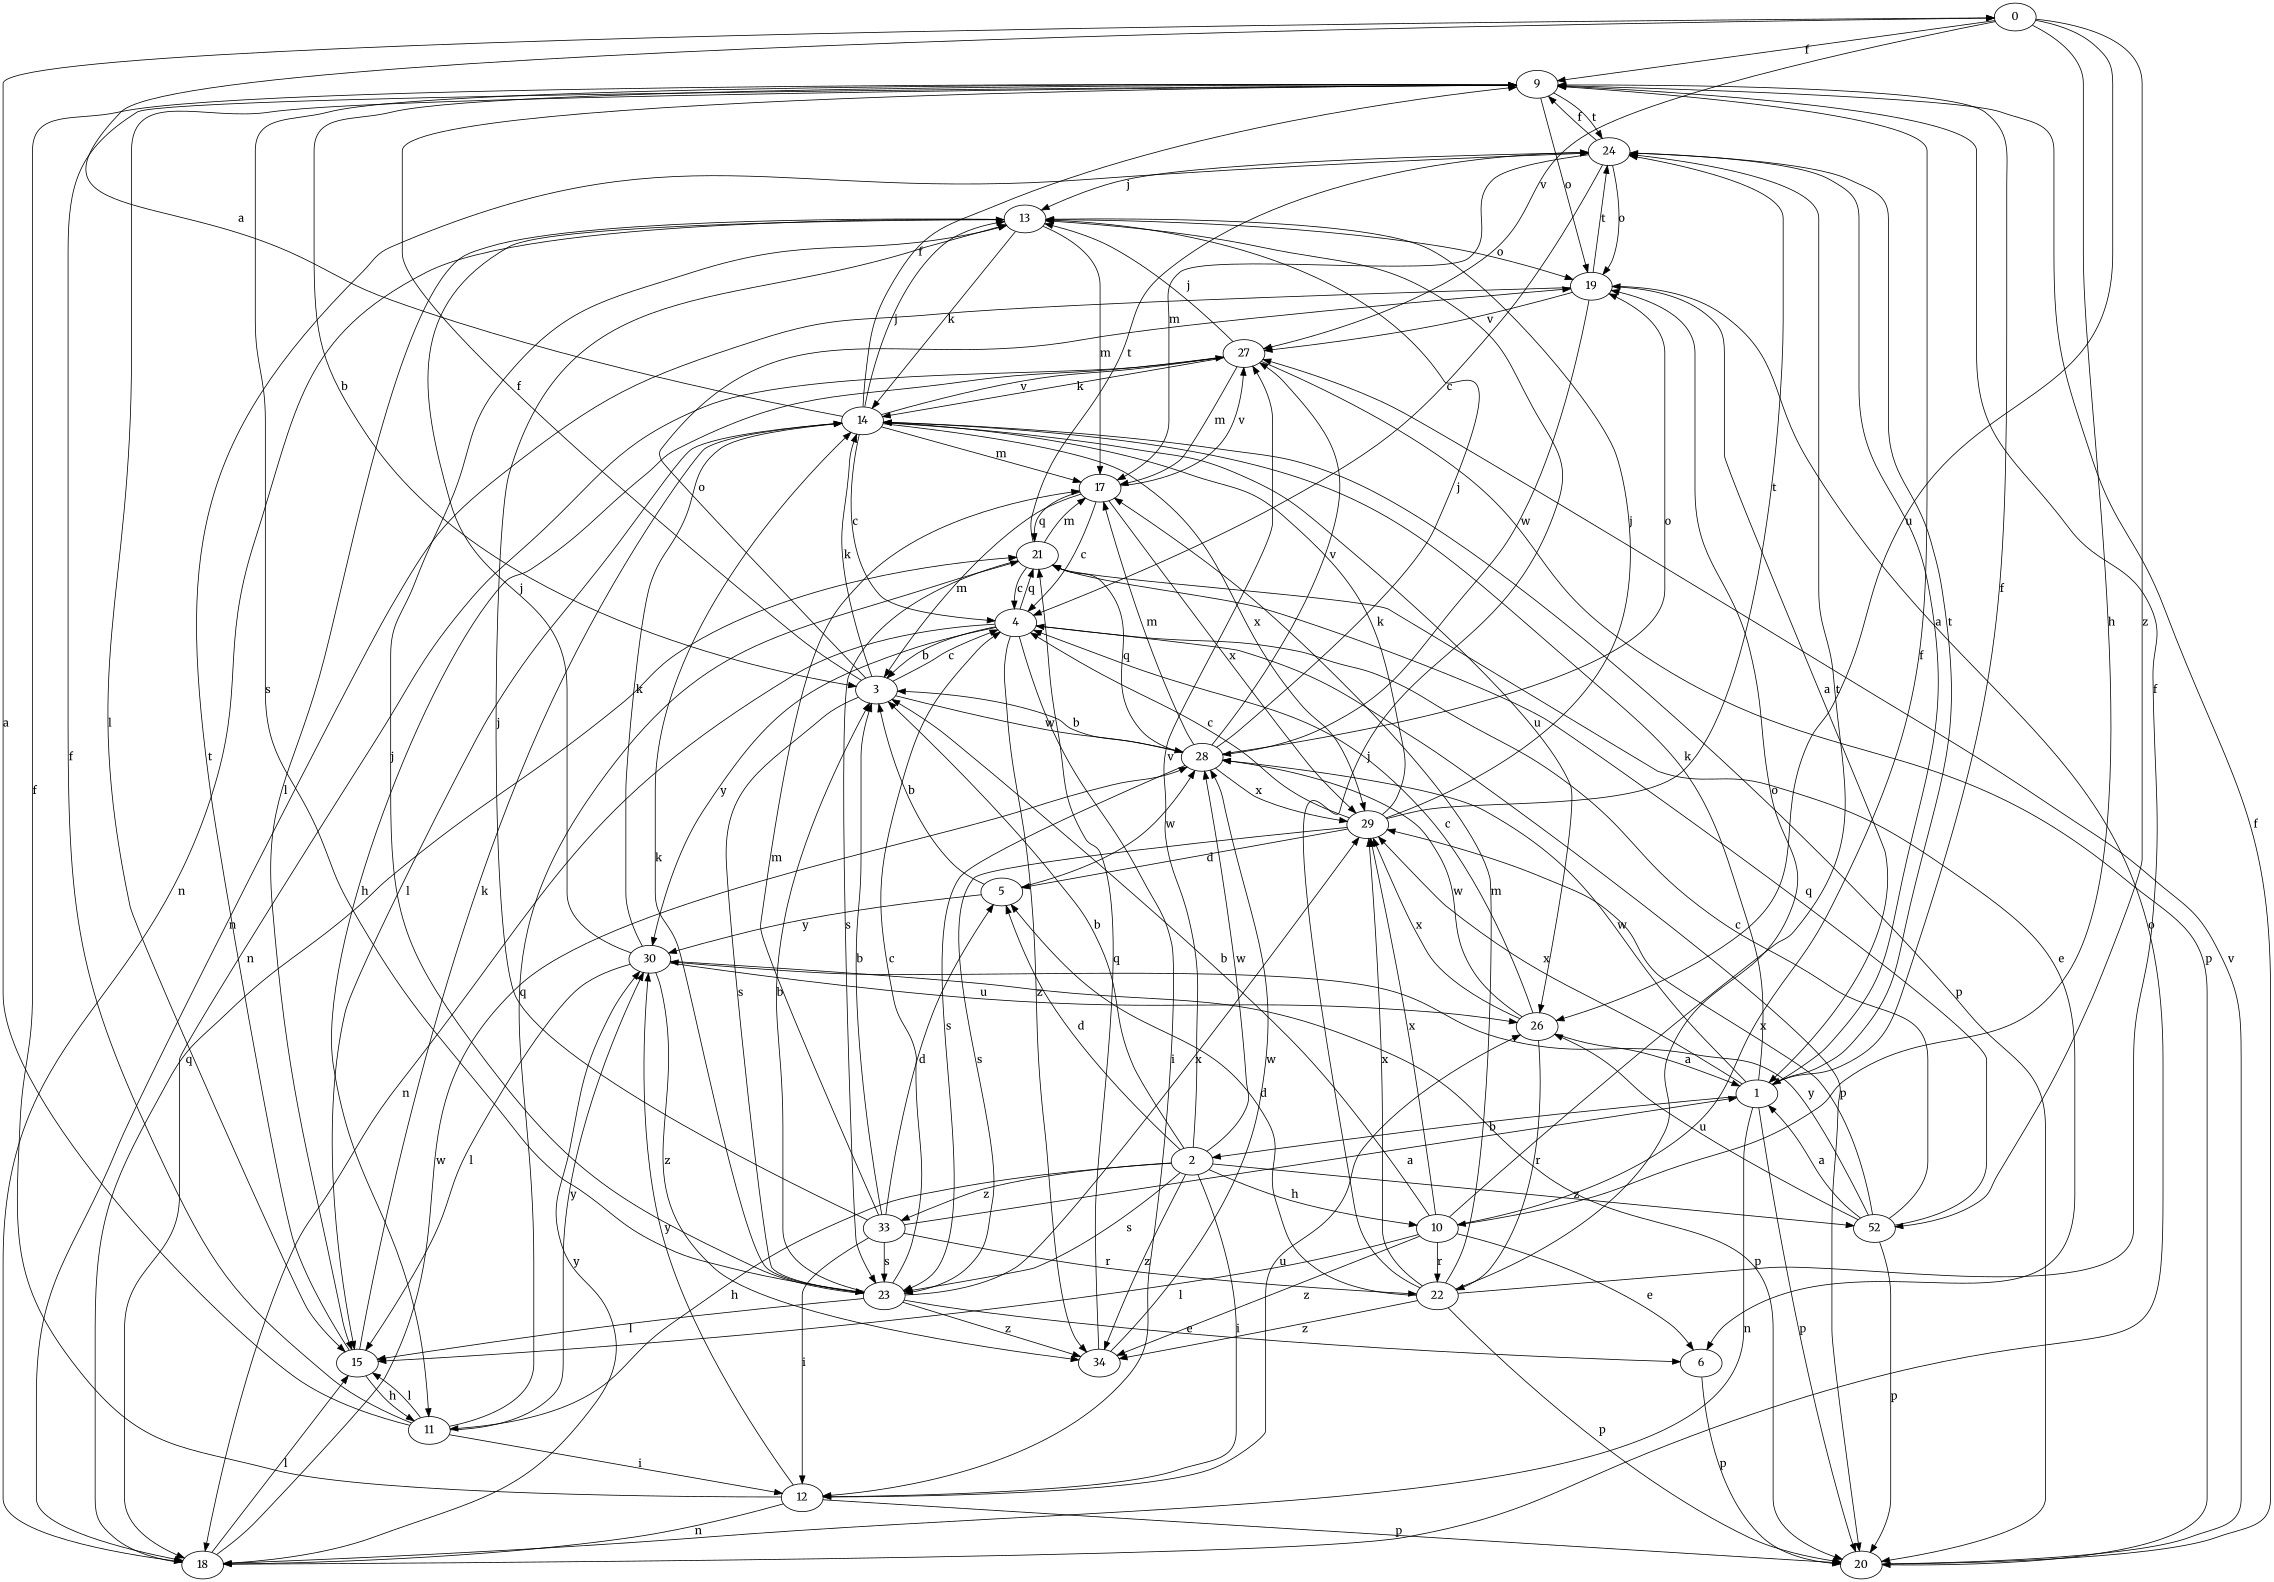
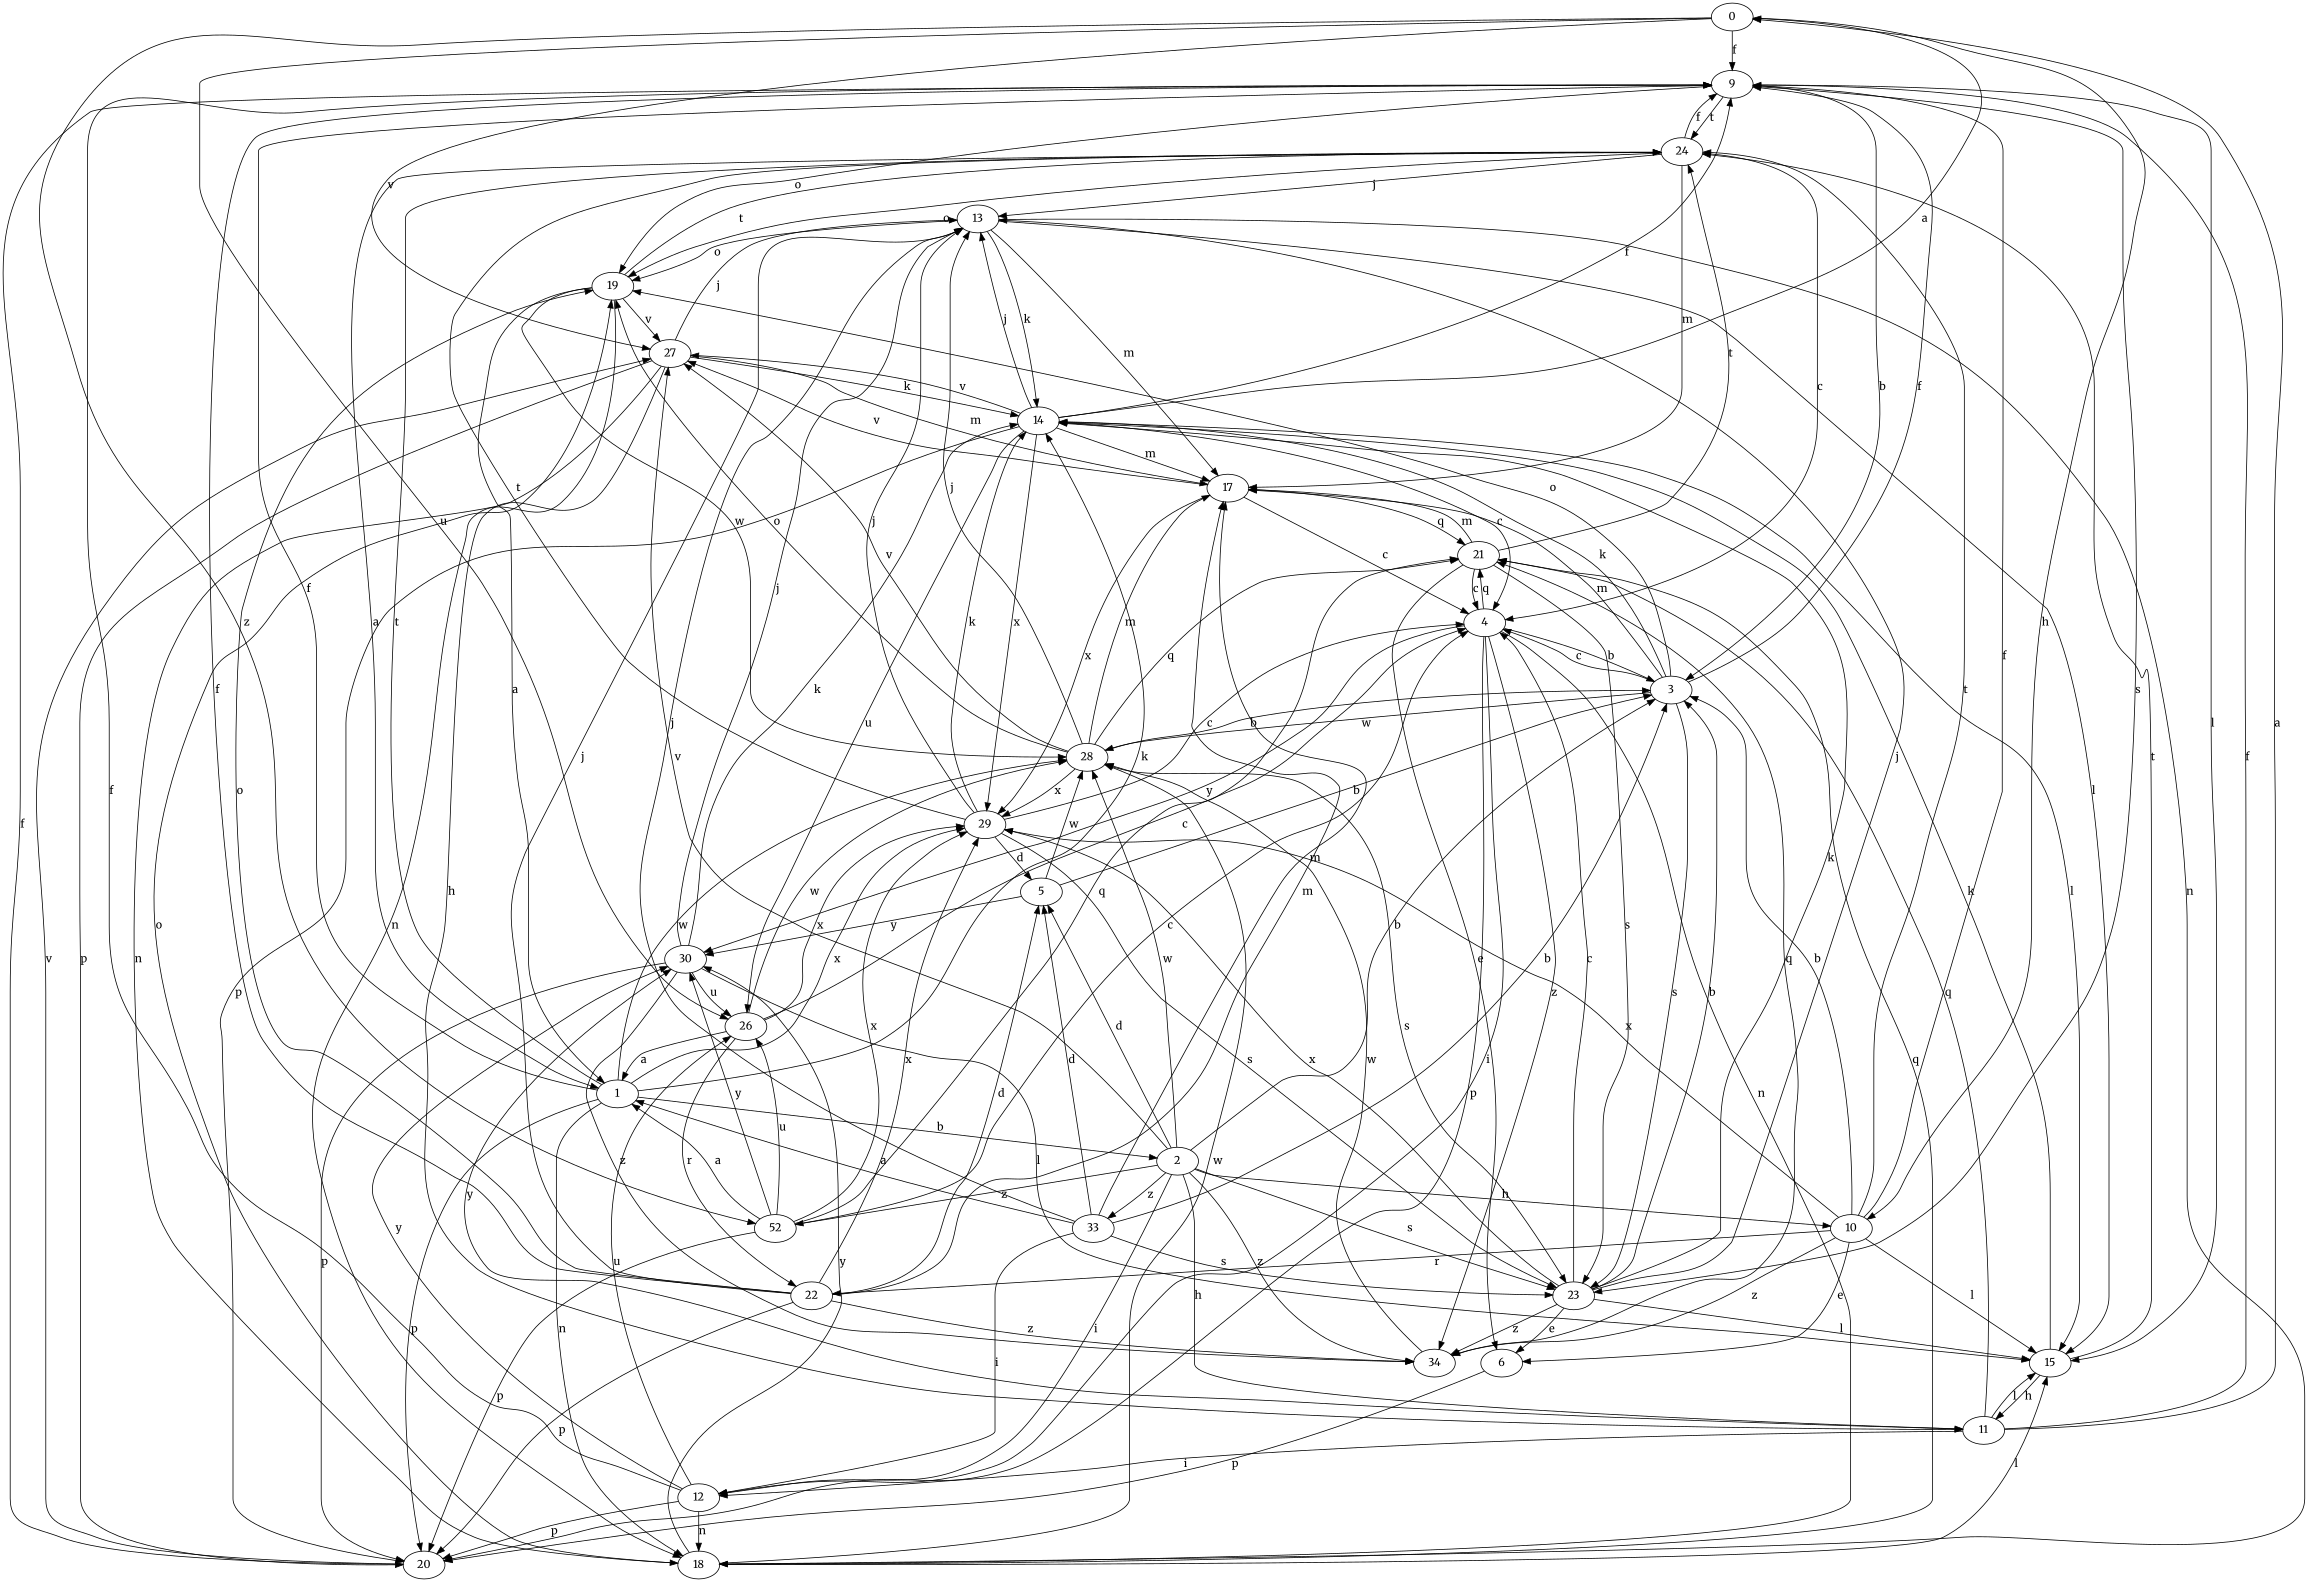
(972, 567) -> (1501, 525)
(1155, 1274) -> none
